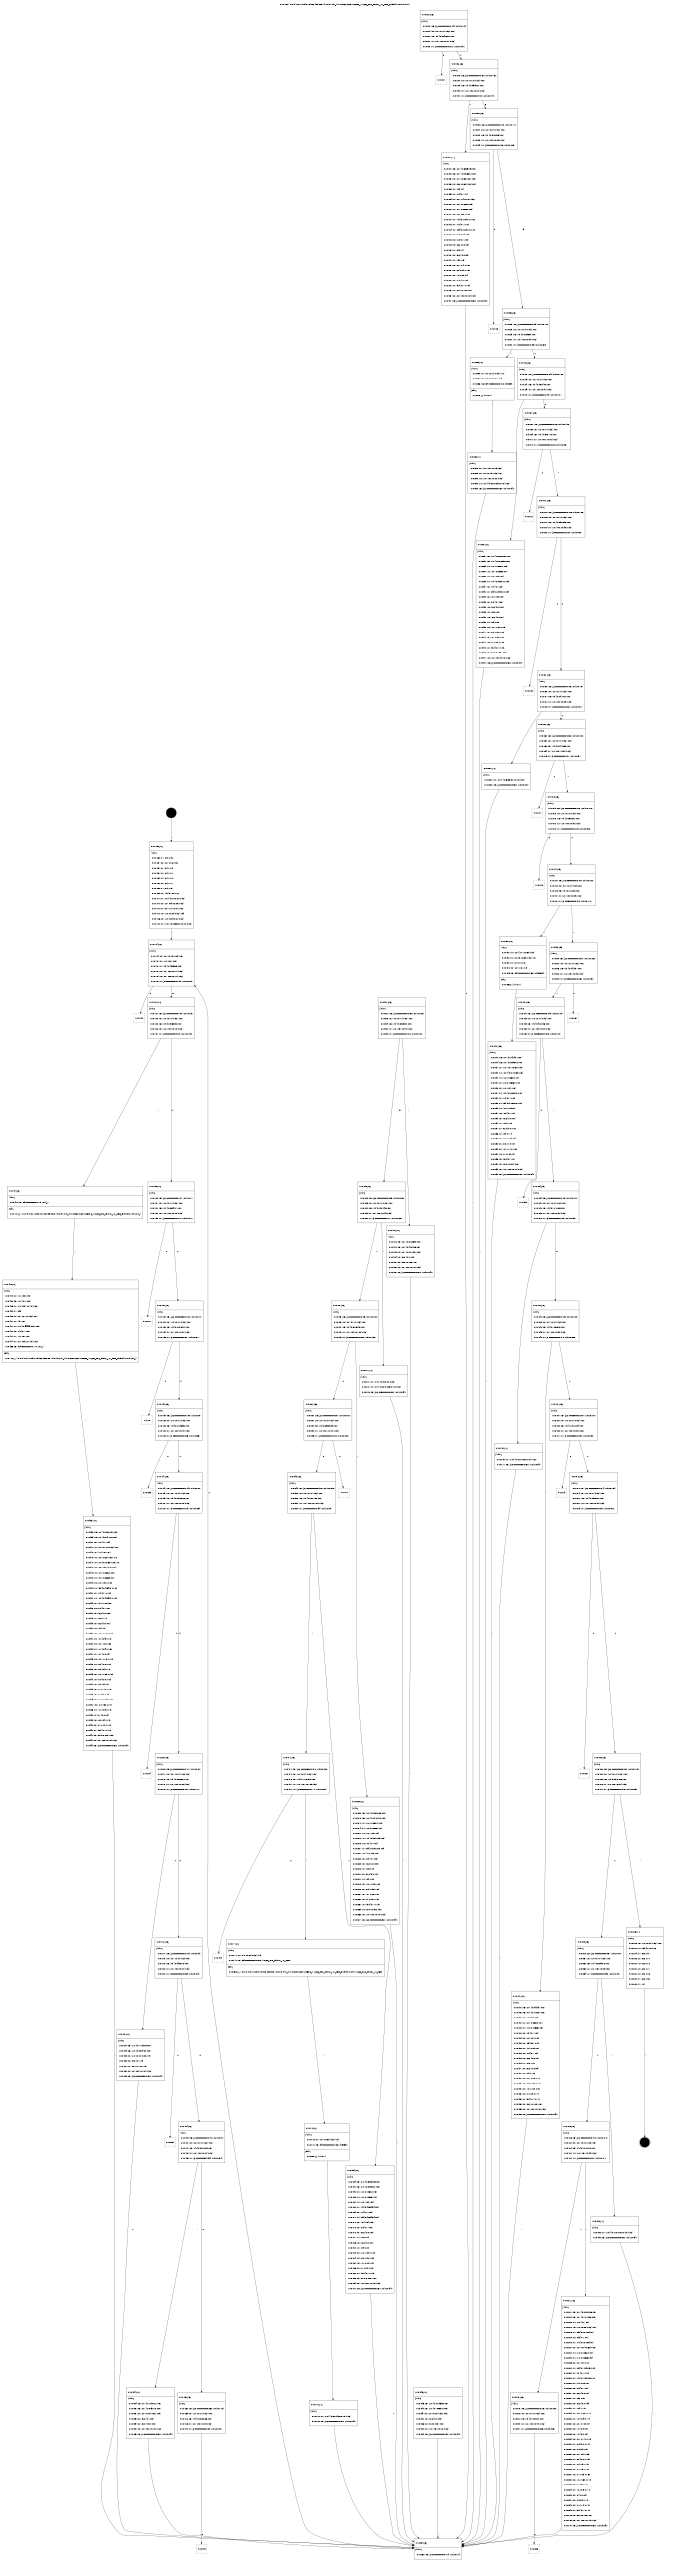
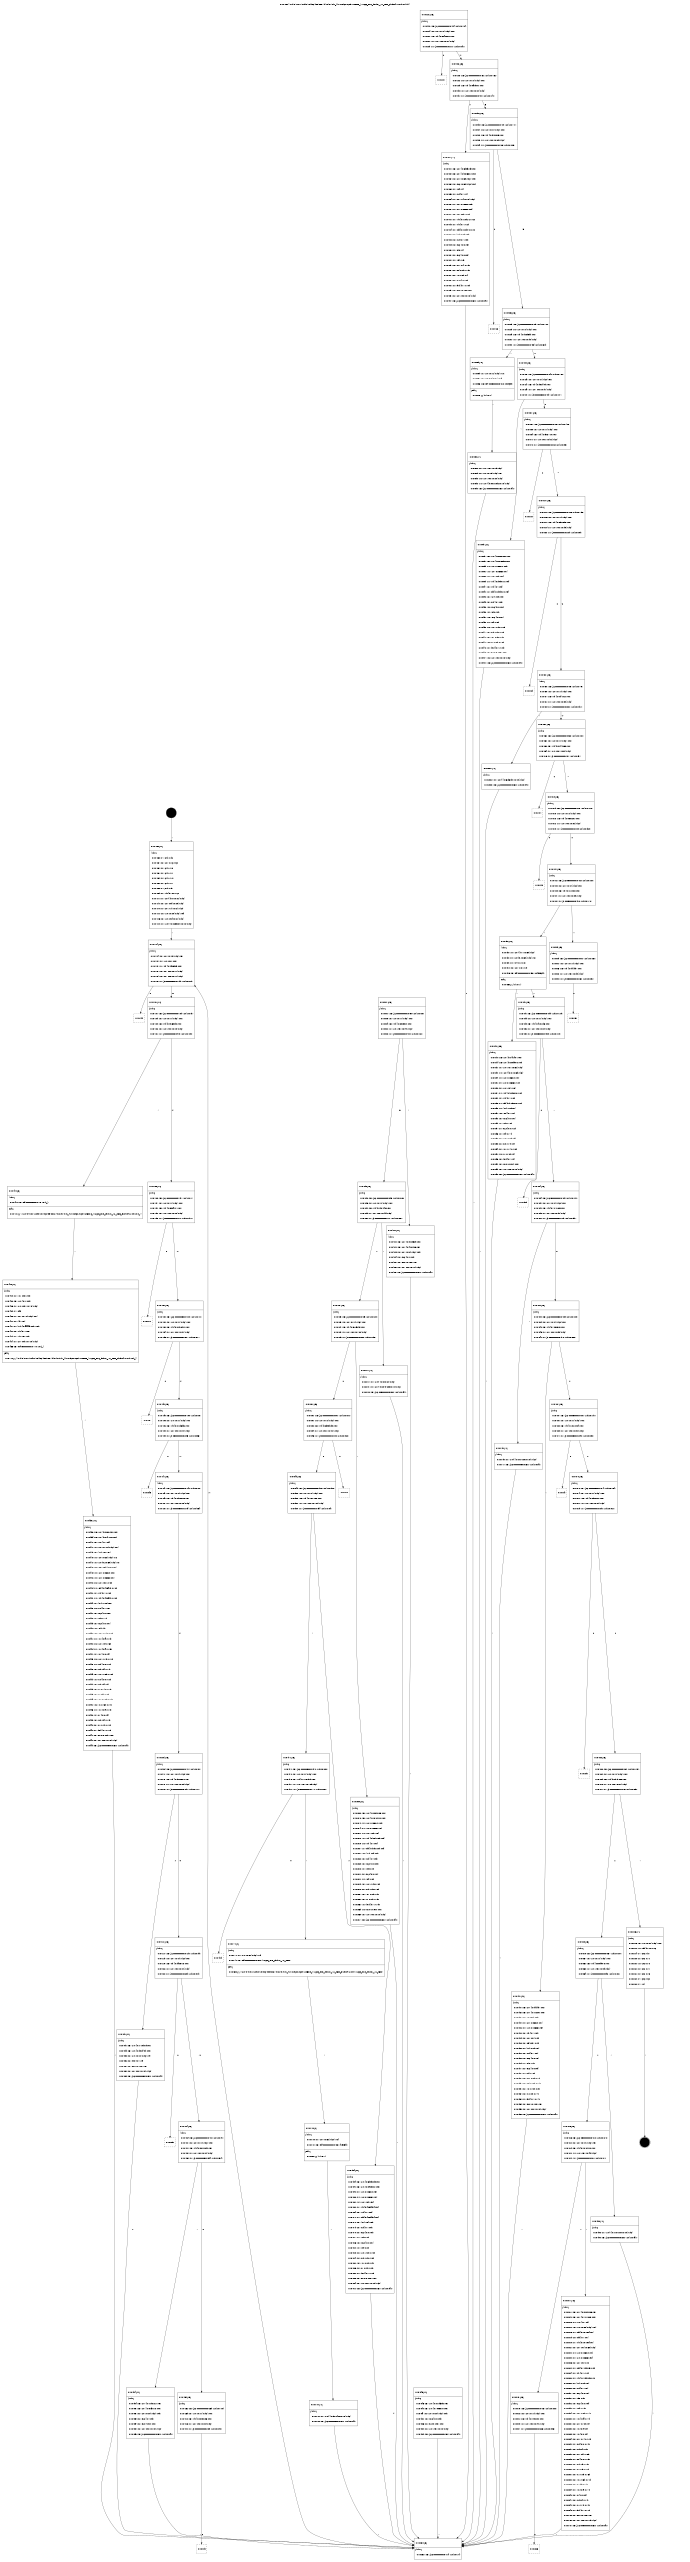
(557, 990) -> (532, 993)
(147, 1774) -> none
